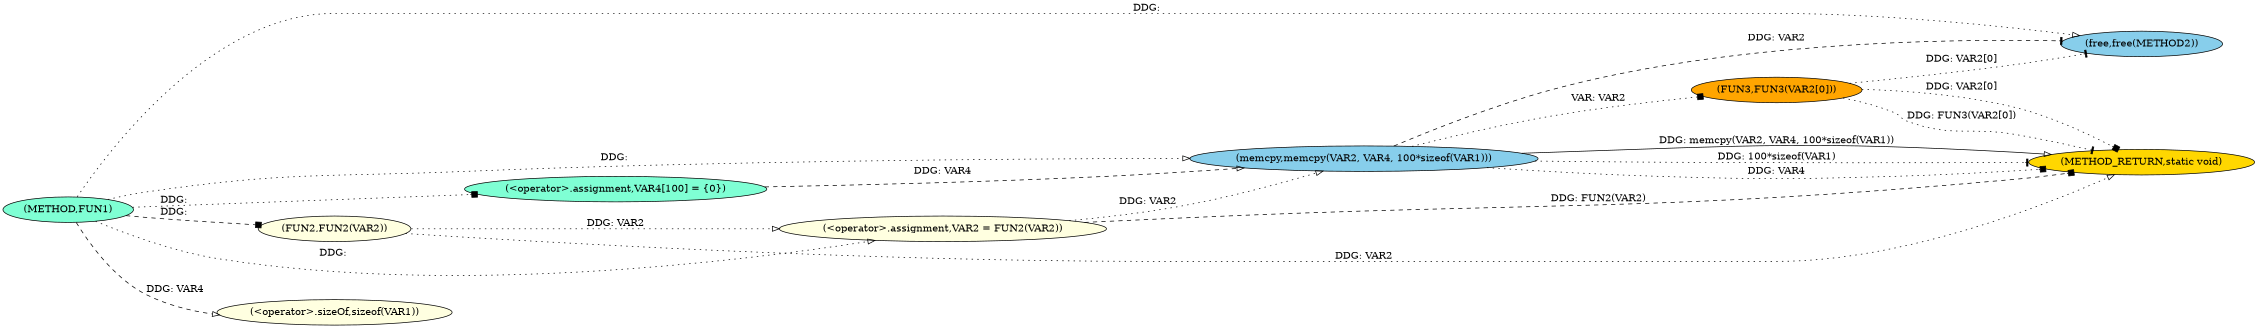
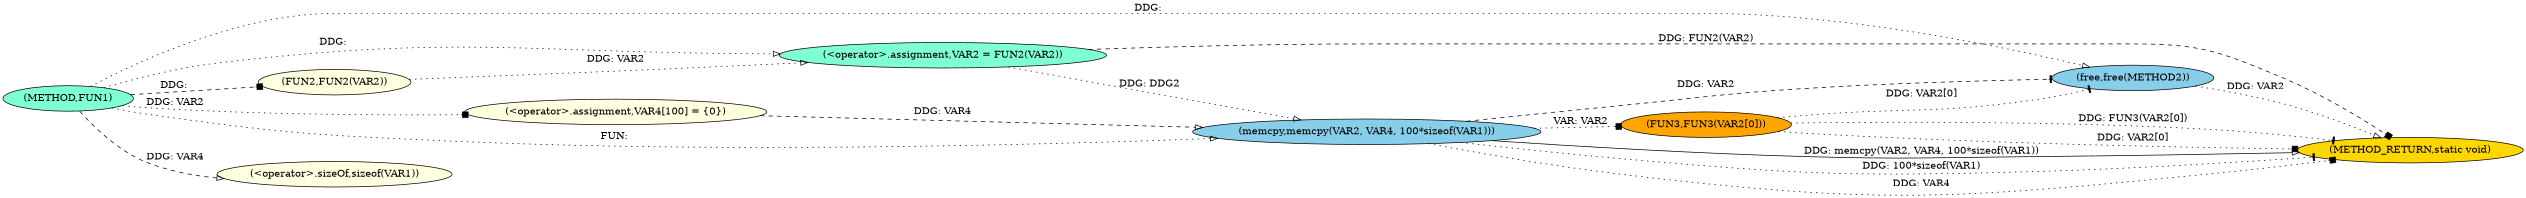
(616, 158) -> (616, 136)
(616, 189) -> (616, 112)
(175, 200) -> (175, 102)
(1148, 202) -> (1150, 84)
(943, 229) -> (943, 55)
(1263, 261) -> (2286, 105)
